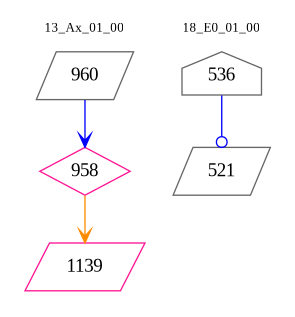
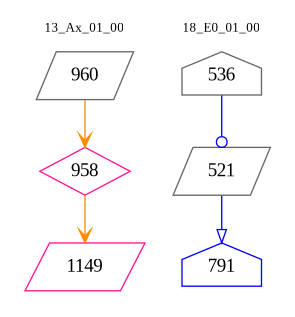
(85, 117) -> (85, 117)
(85, 267) -> (85, 267)
none -> (222, 267)
